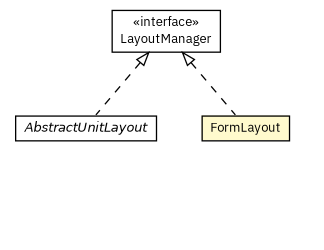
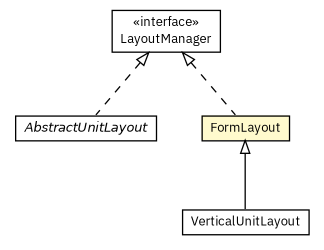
none -> (245, 222)
